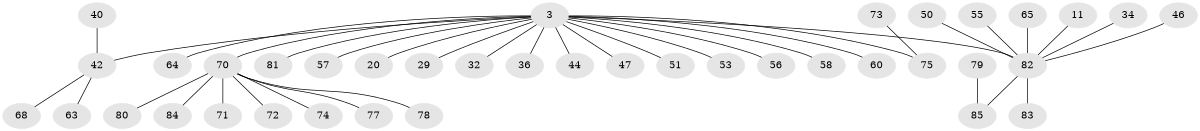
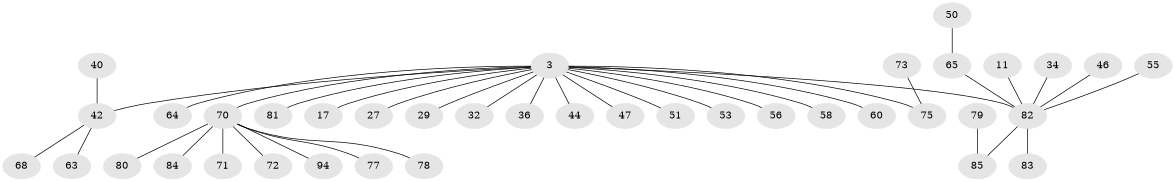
(977, 40) -> (952, 41)
(323, 66) -> (323, 116)
(374, 66) -> (374, 116)
(323, 116) -> (323, 166)
